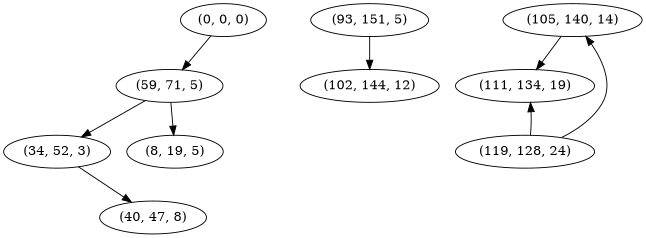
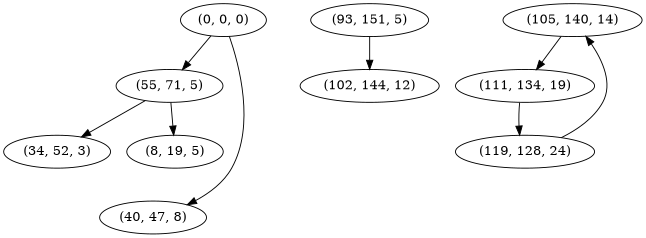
(170, 86) -> (170, 86)
(531, 123) -> (519, 114)
(101, 182) -> (243, 127)
